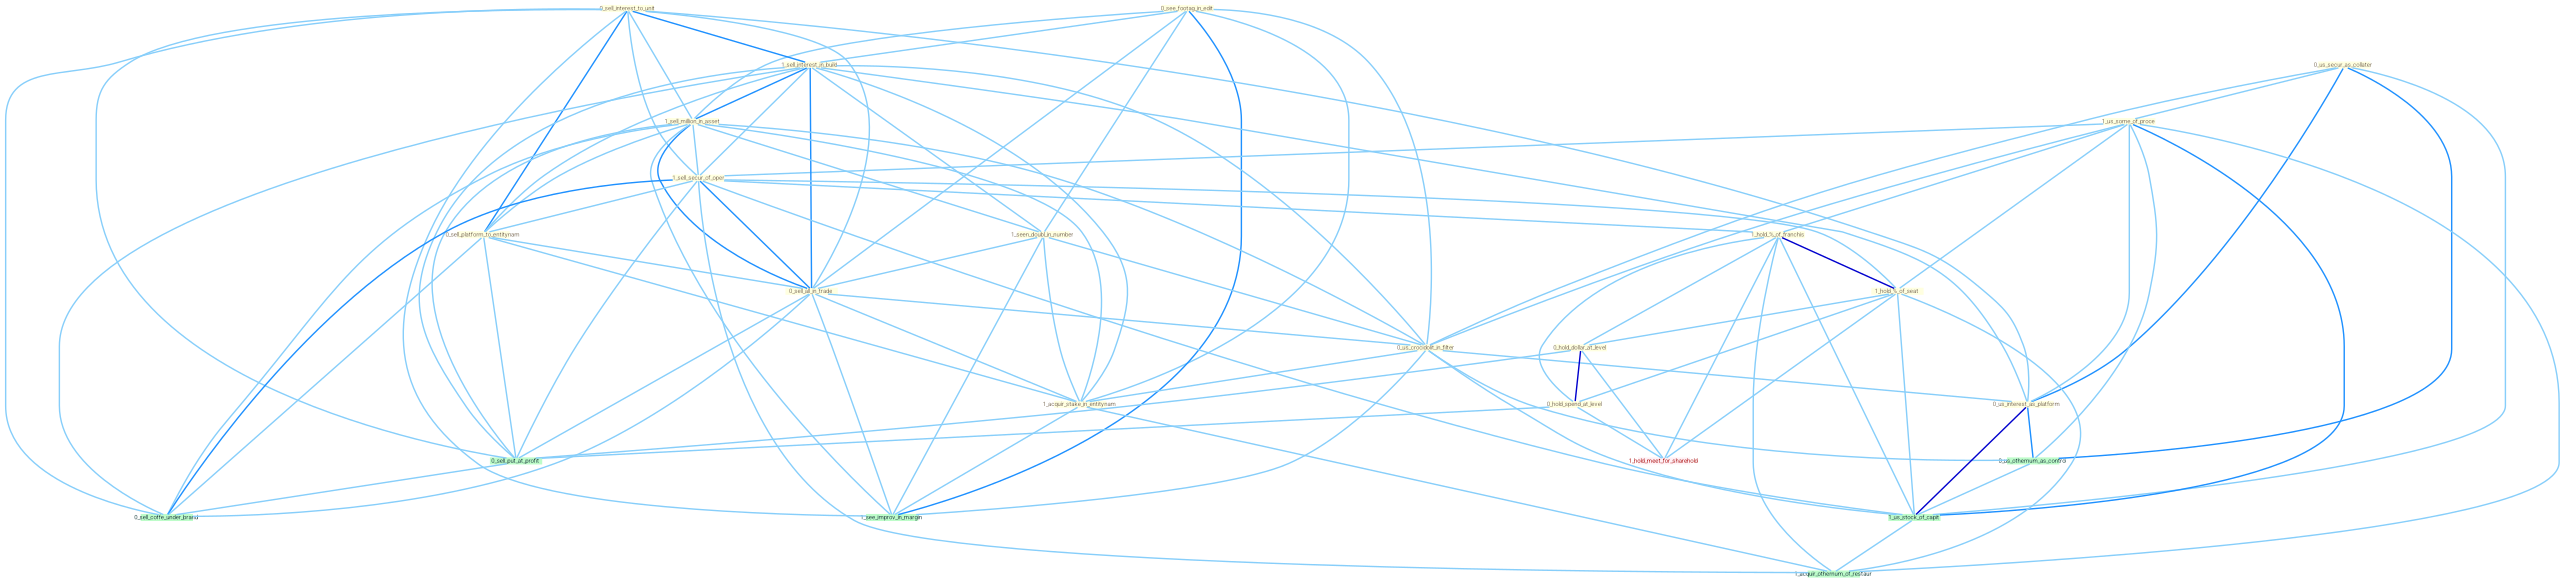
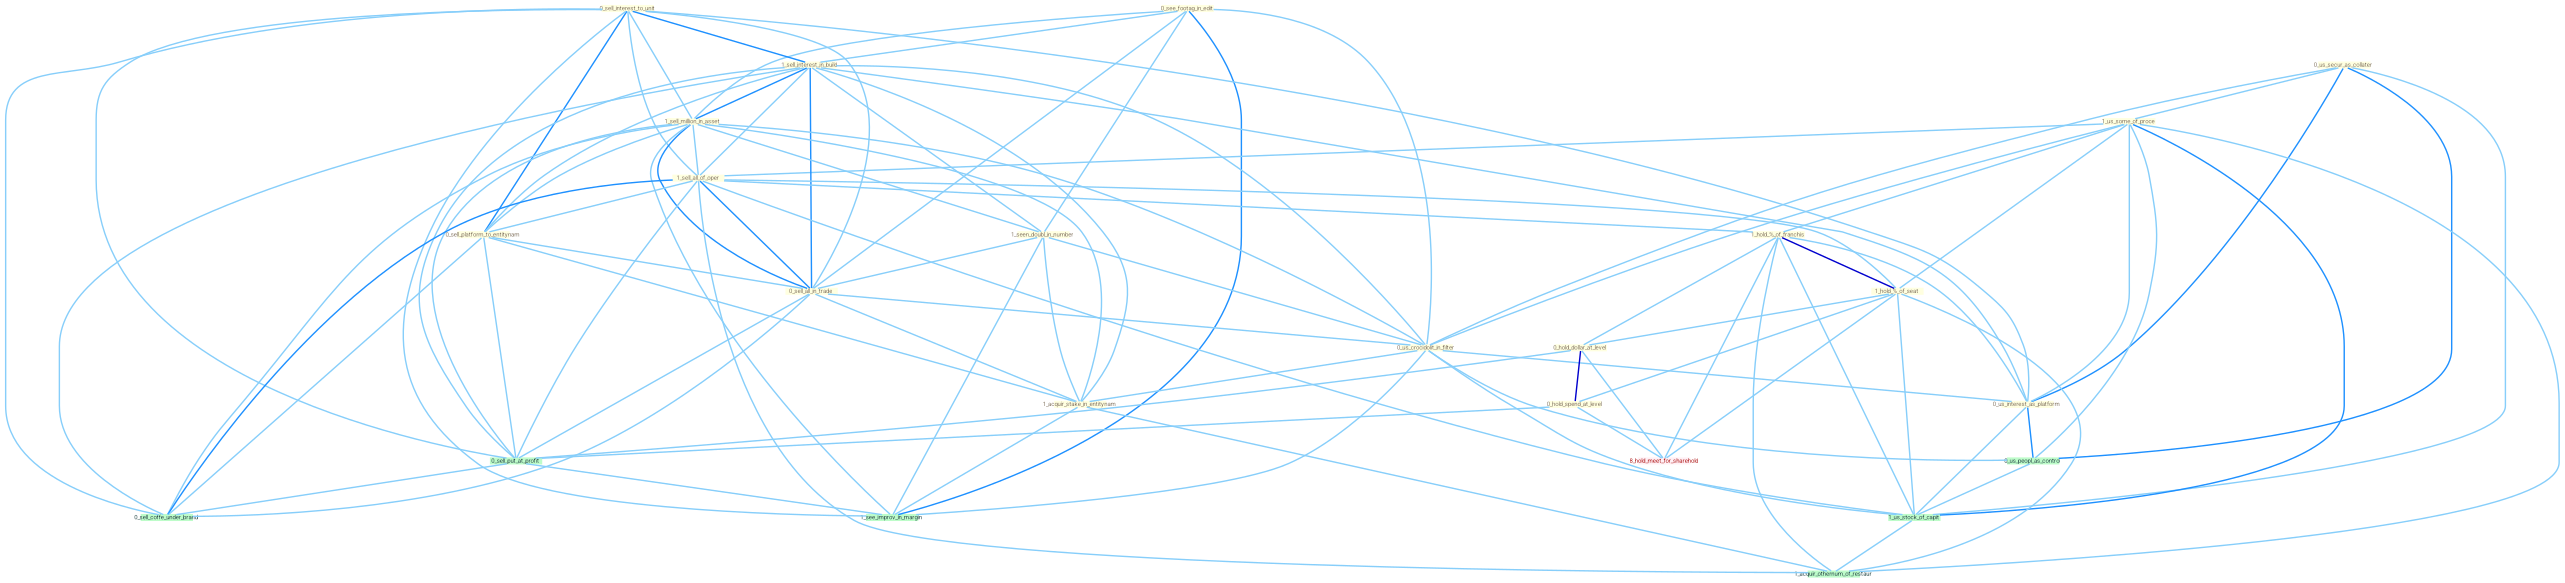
(698, 178) -> (698, 178)
(1338, 231) -> none
(1604, 289) -> (1931, 286)
(853, 404) -> (704, 489)
(1664, 461) -> (1664, 461)
(2033, 461) -> (2033, 461)
(1963, 469) -> (1963, 469)
